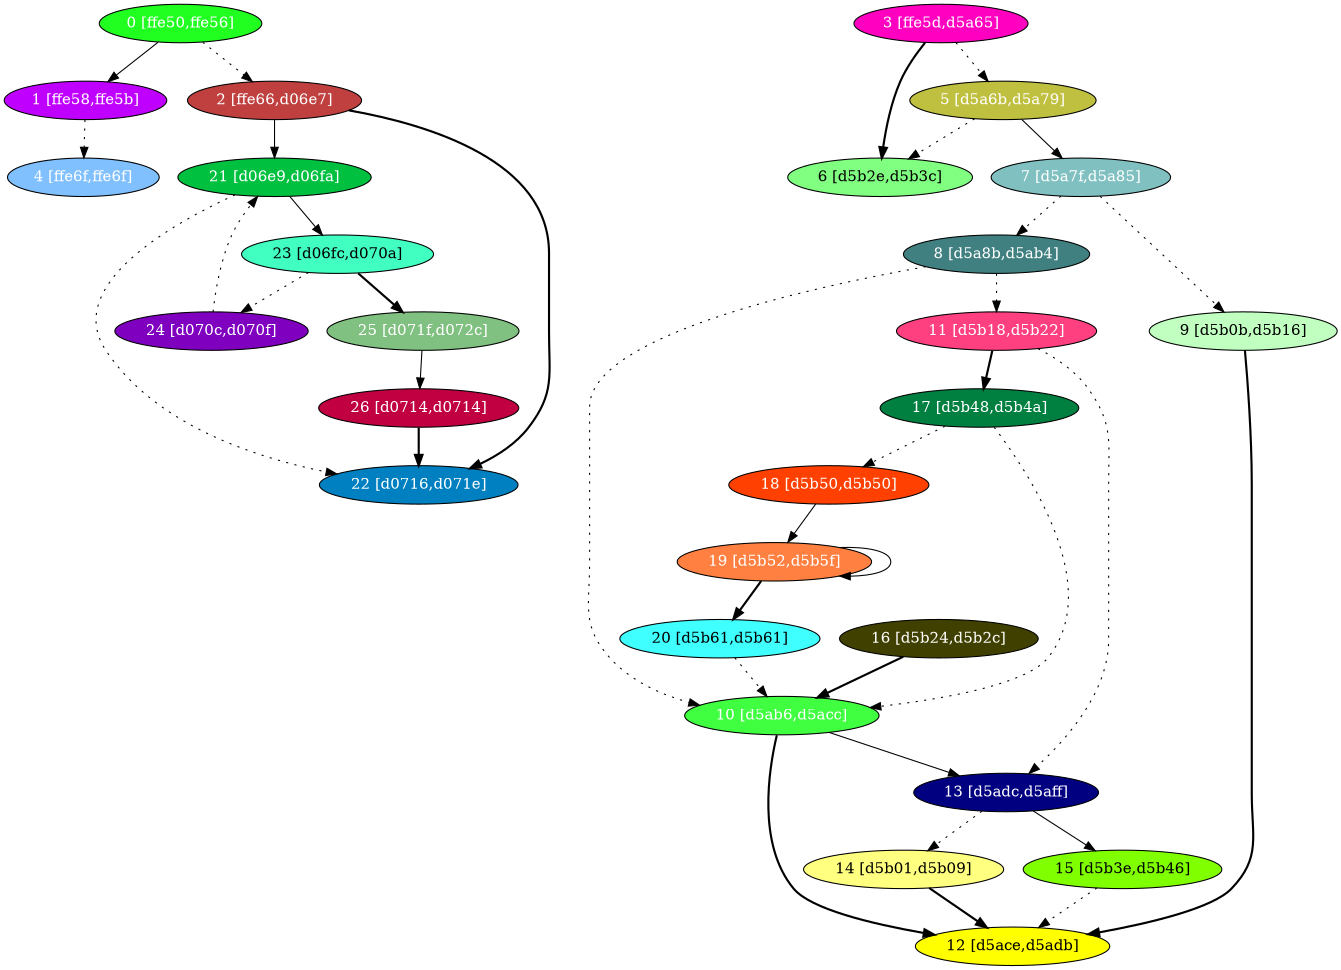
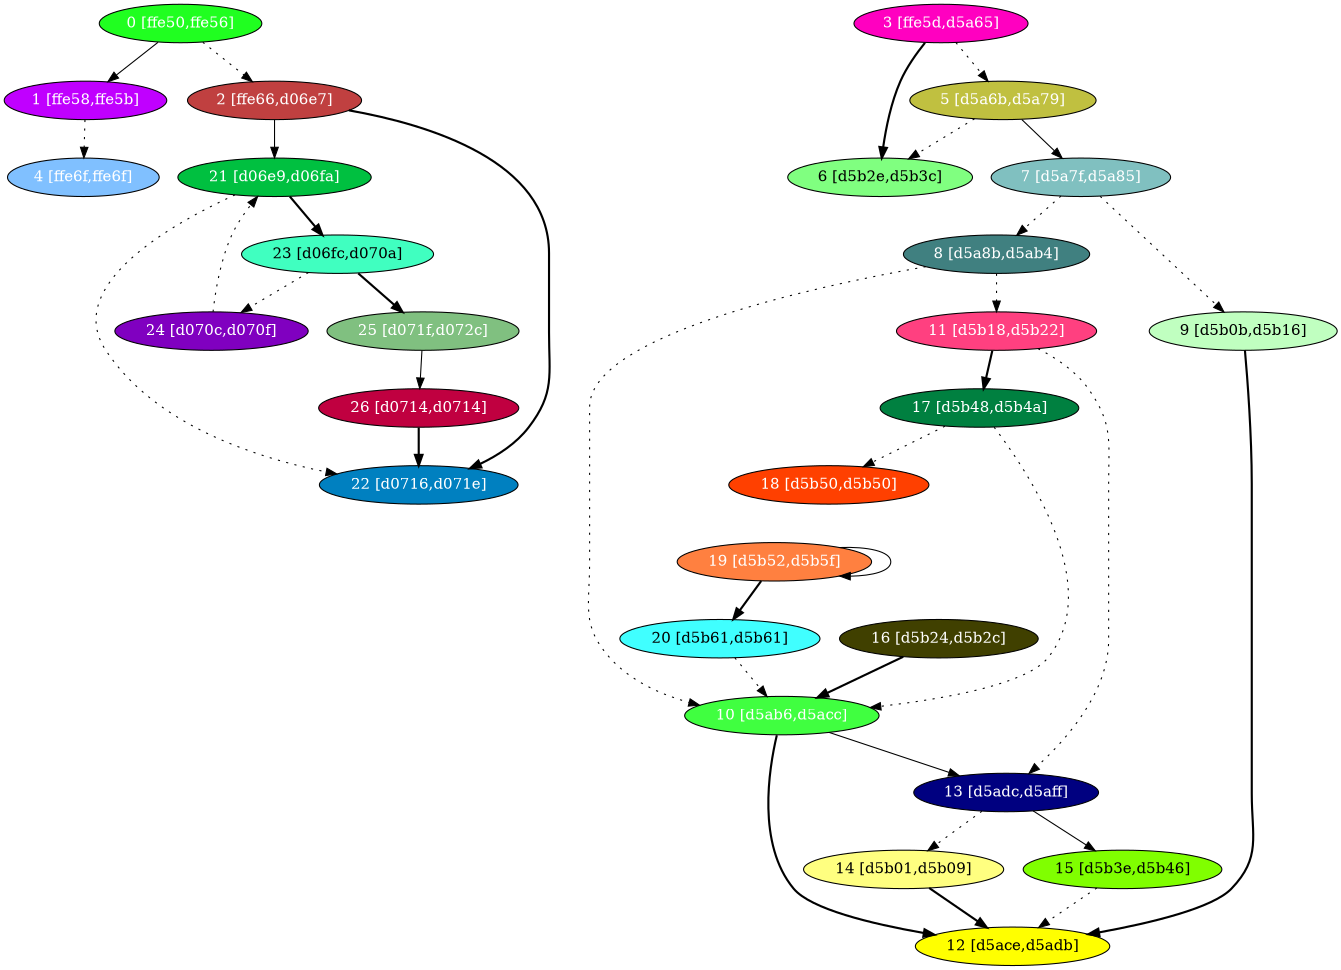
(303, 212) -> (303, 212)
(805, 519) -> none
